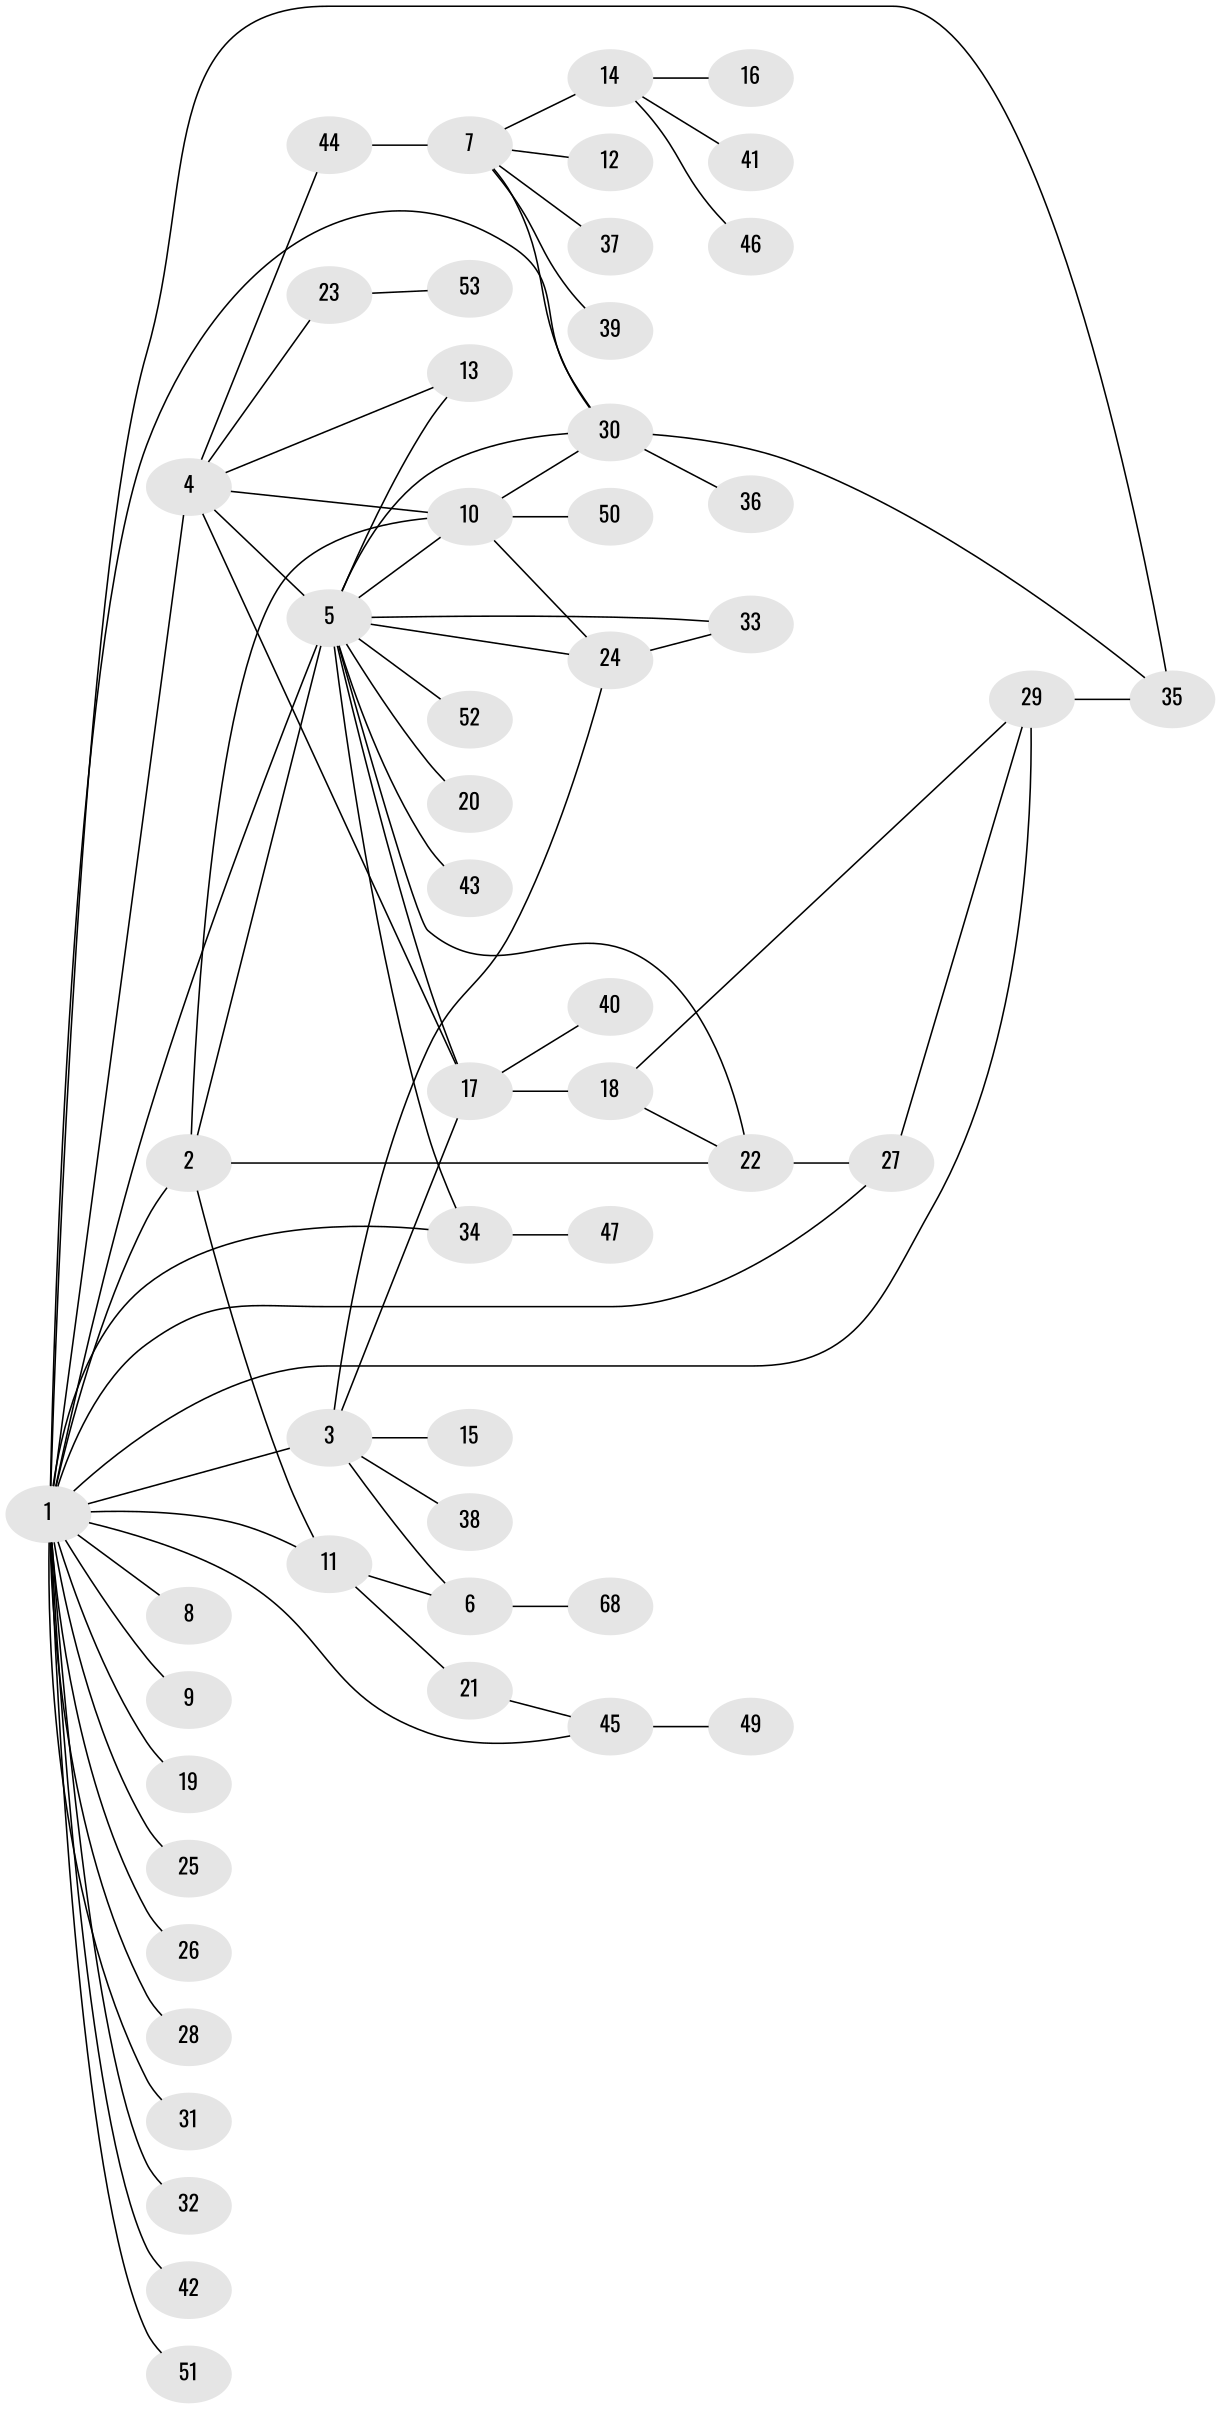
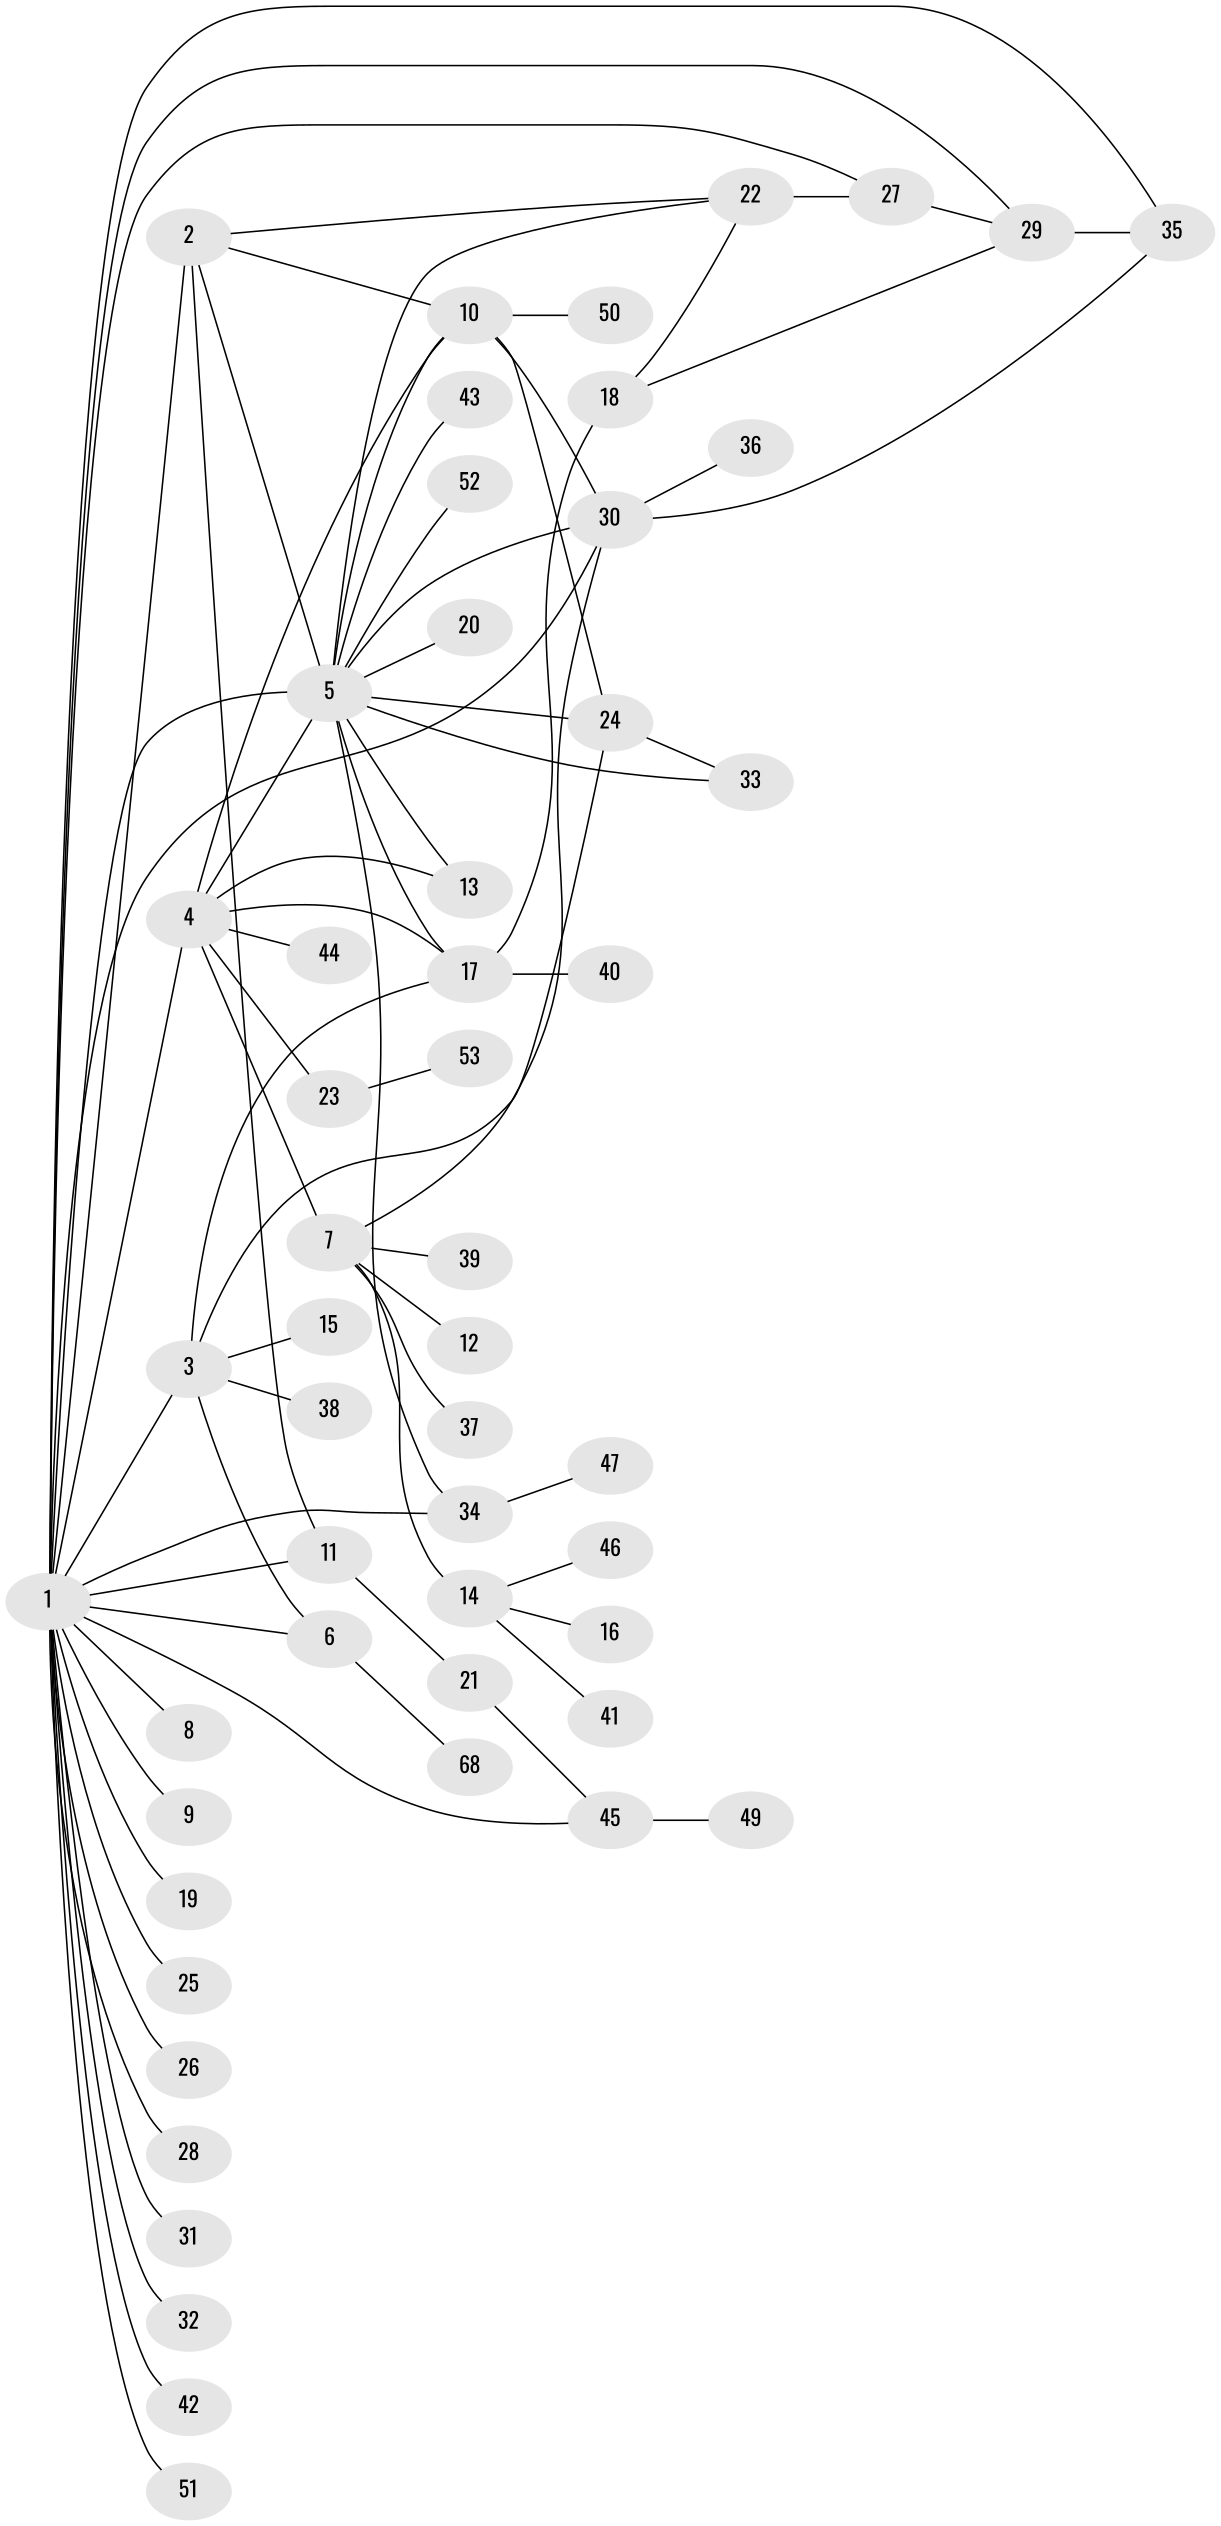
(400, 145) -> (268, 1101)
(400, 1585) -> (189, 1620)
